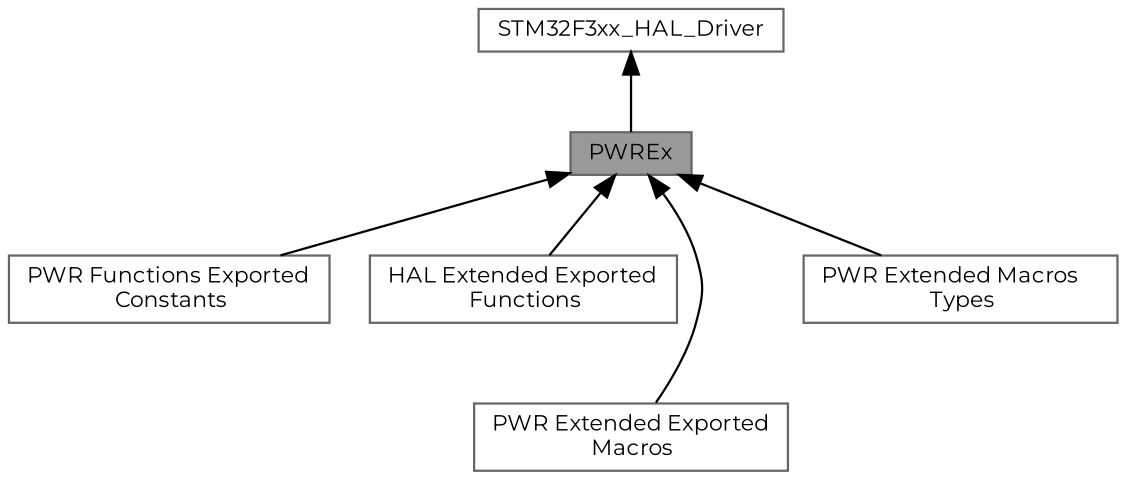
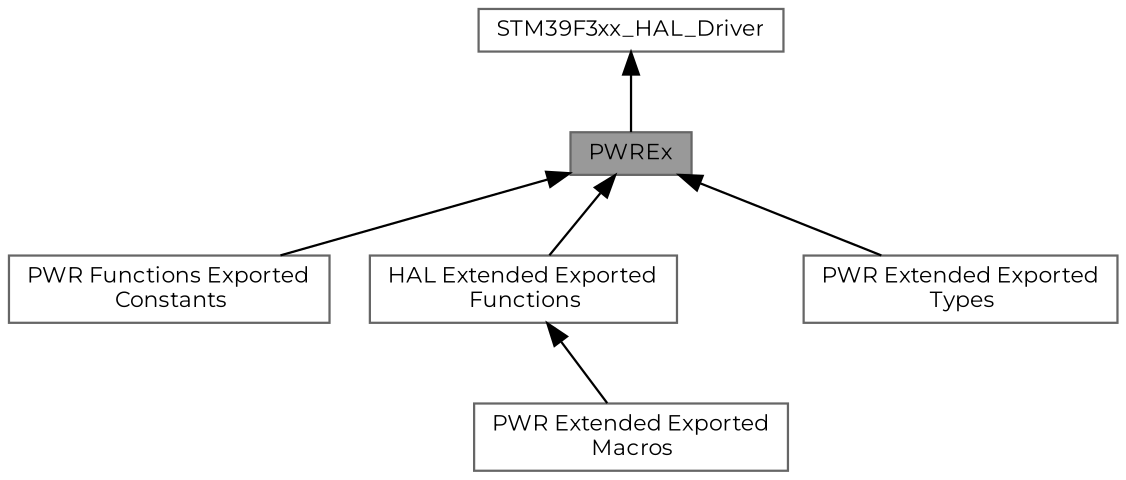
(631, 30) -> (631, 30)
(961, 289) -> (961, 289)
(701, 299) -> (584, 372)
